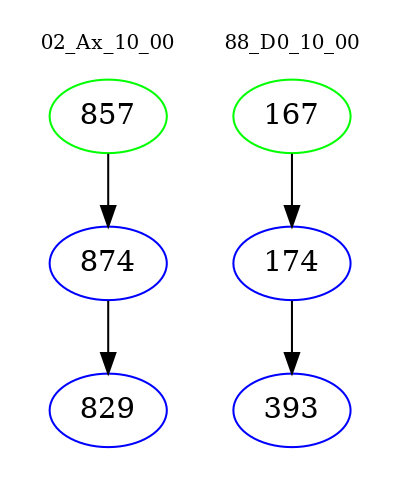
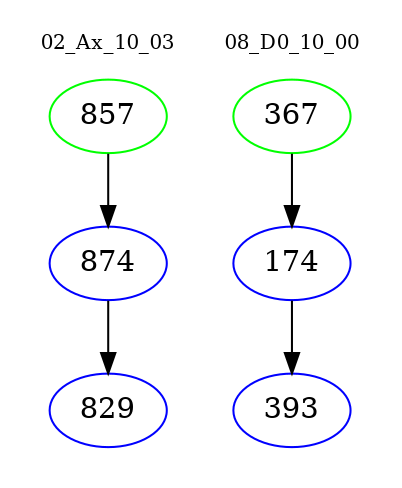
(108, 44) -> (108, 44)
(293, 44) -> (293, 44)
(292, 116) -> (292, 116)
